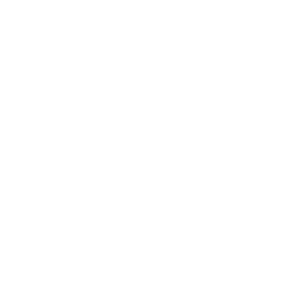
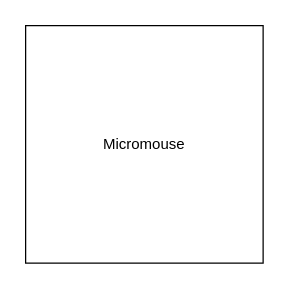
none -> (144, 144)
